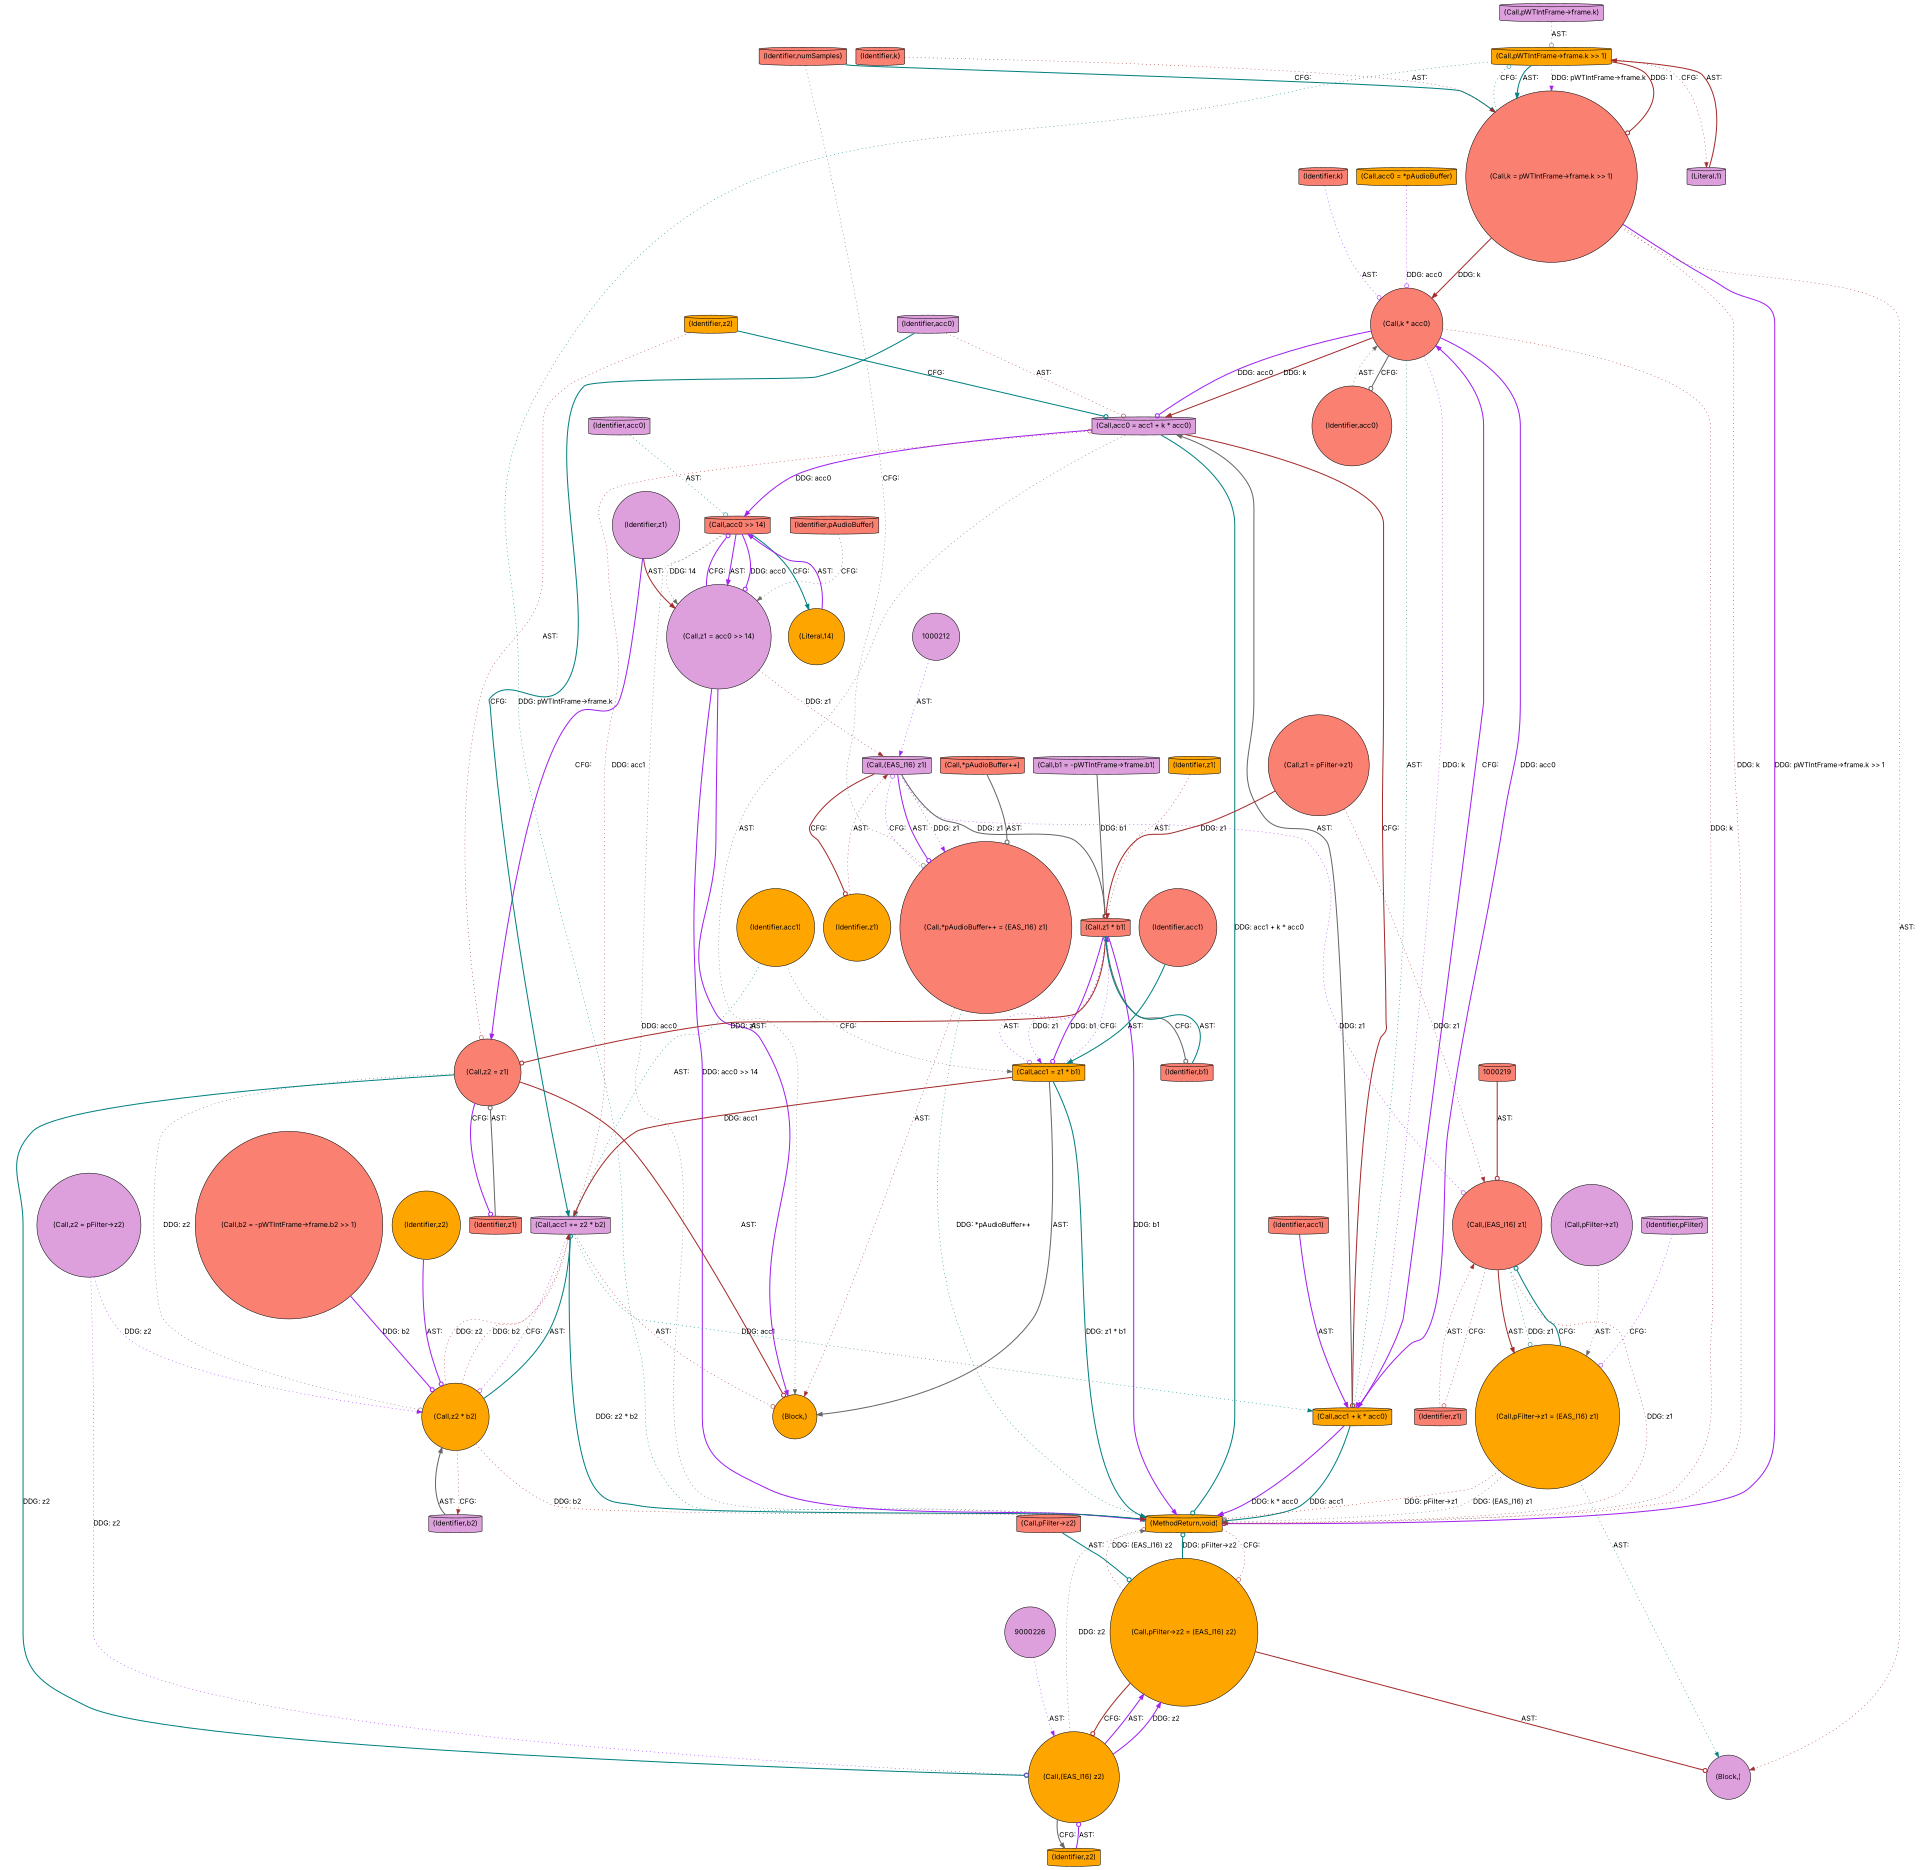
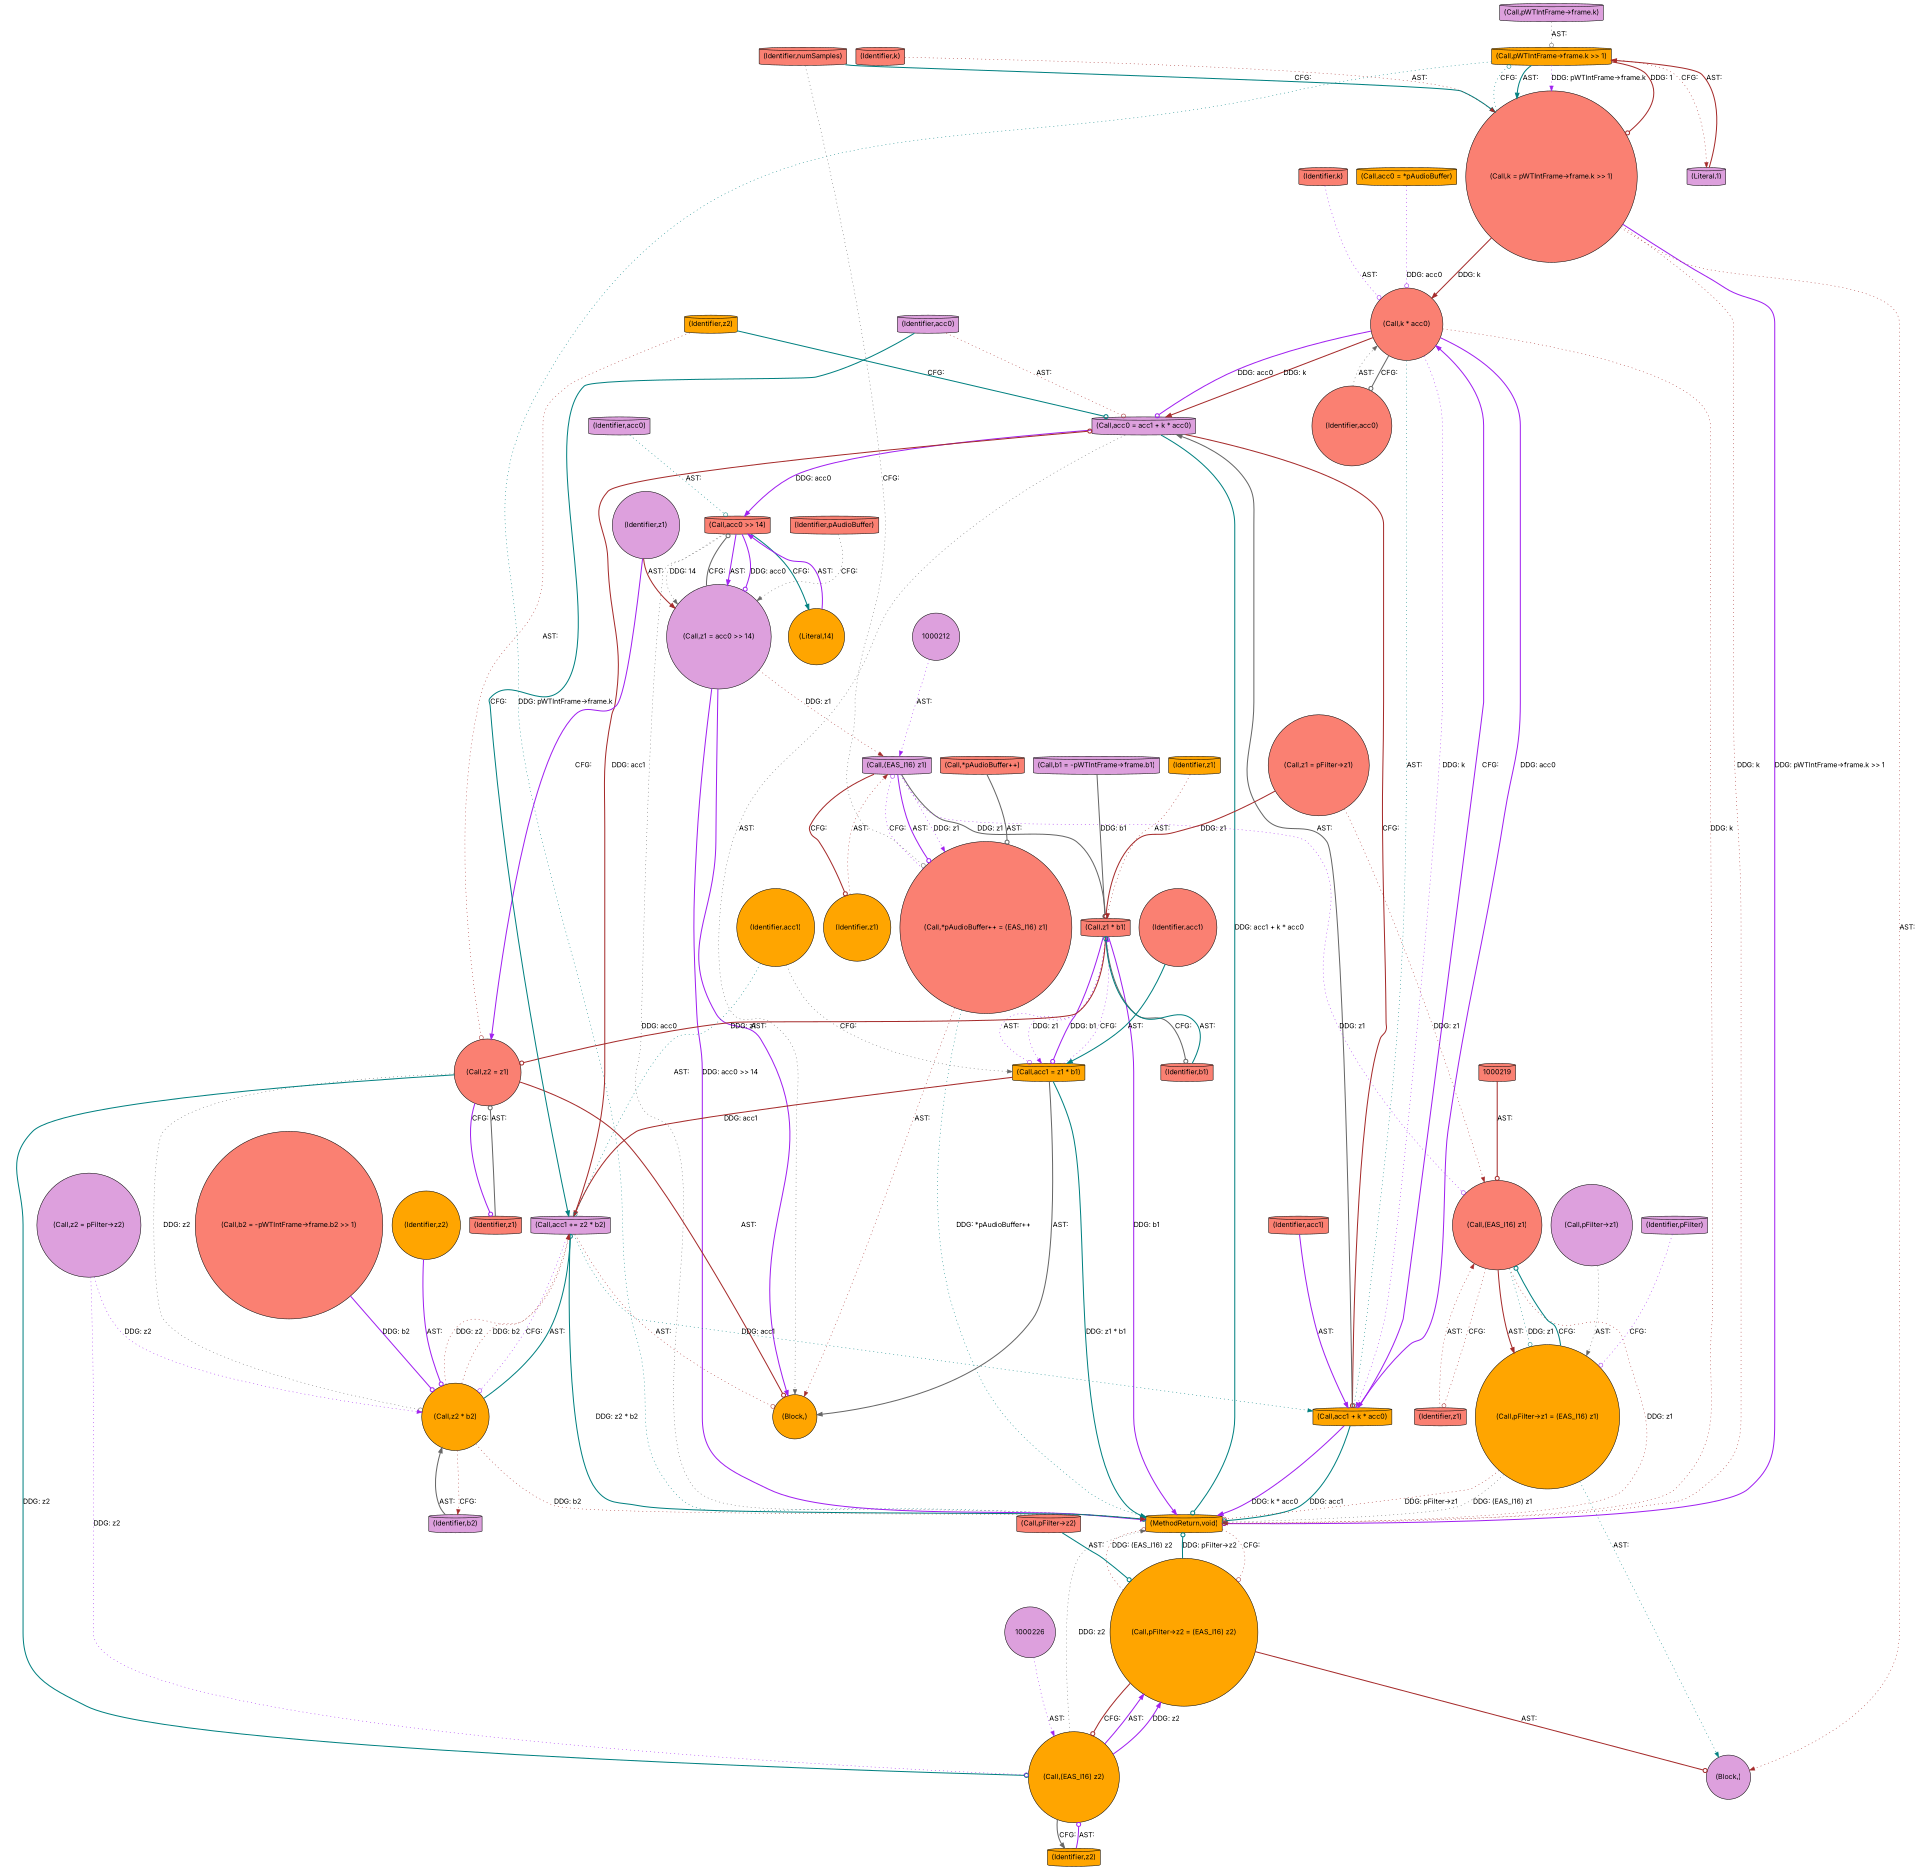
(712, 560) -> (712, 560)
(613, 613) -> (613, 613)
(1030, 1632) -> (1030, 1632)
